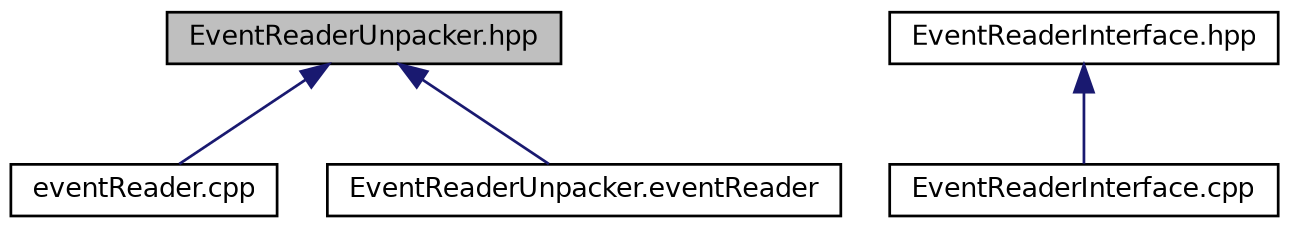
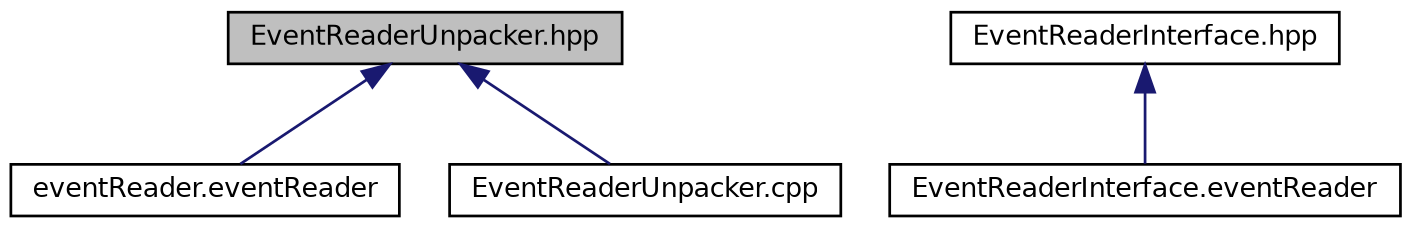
(144, 190) -> (205, 190)
(584, 190) -> (645, 190)
(1084, 190) -> (1145, 190)
